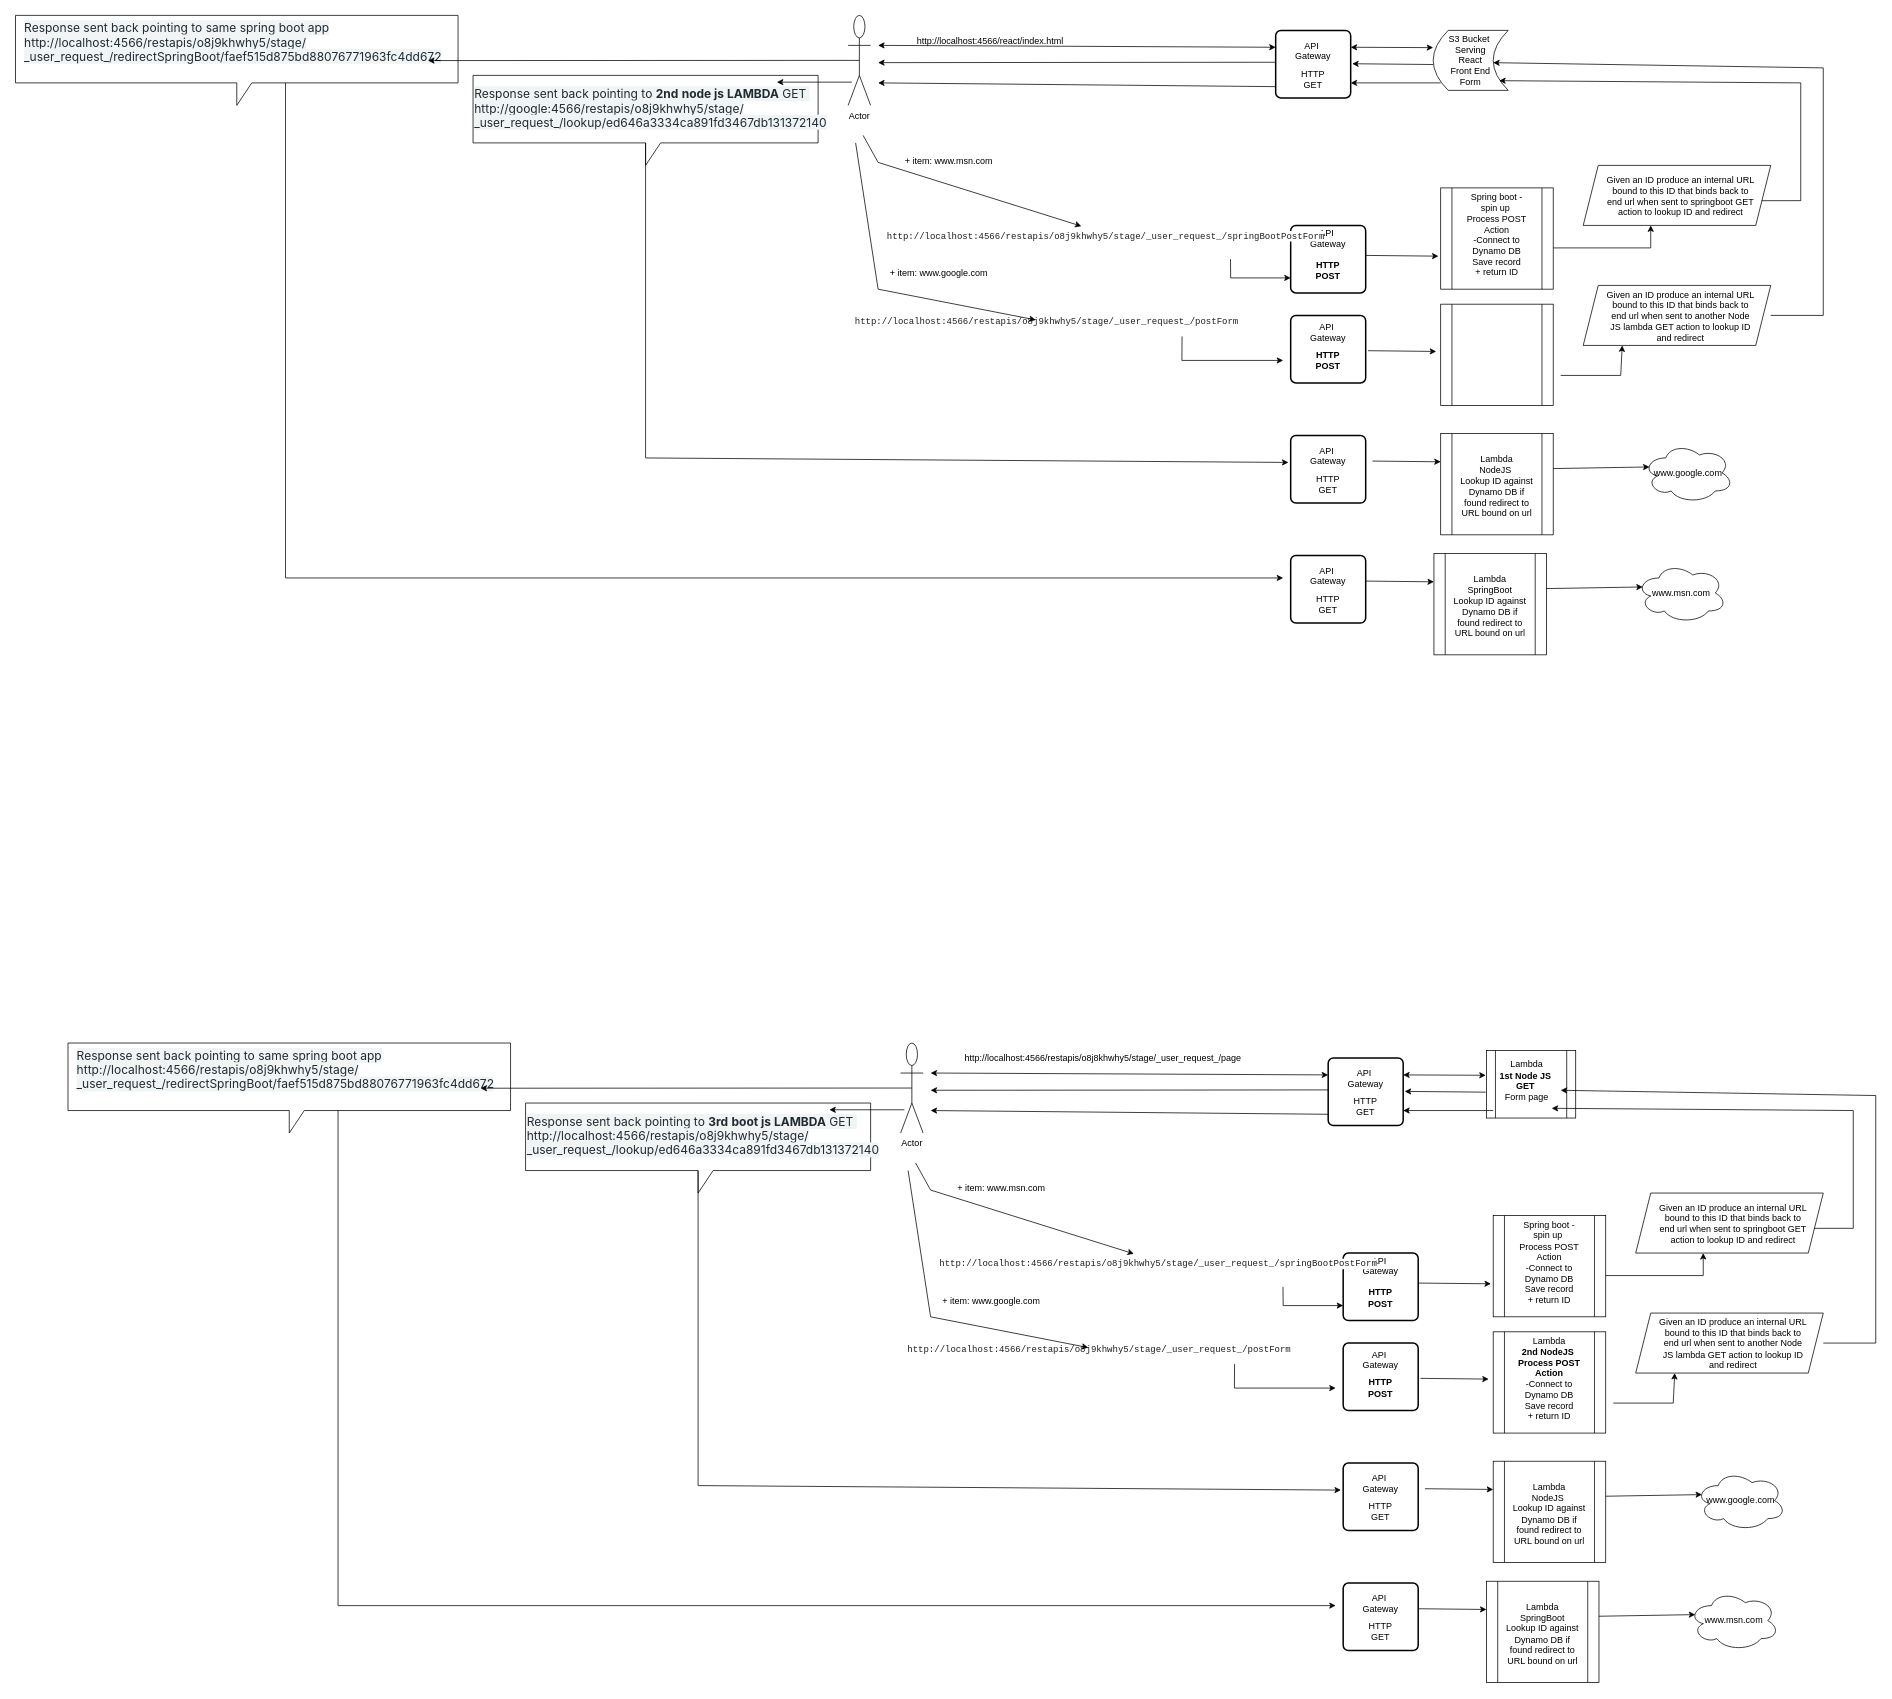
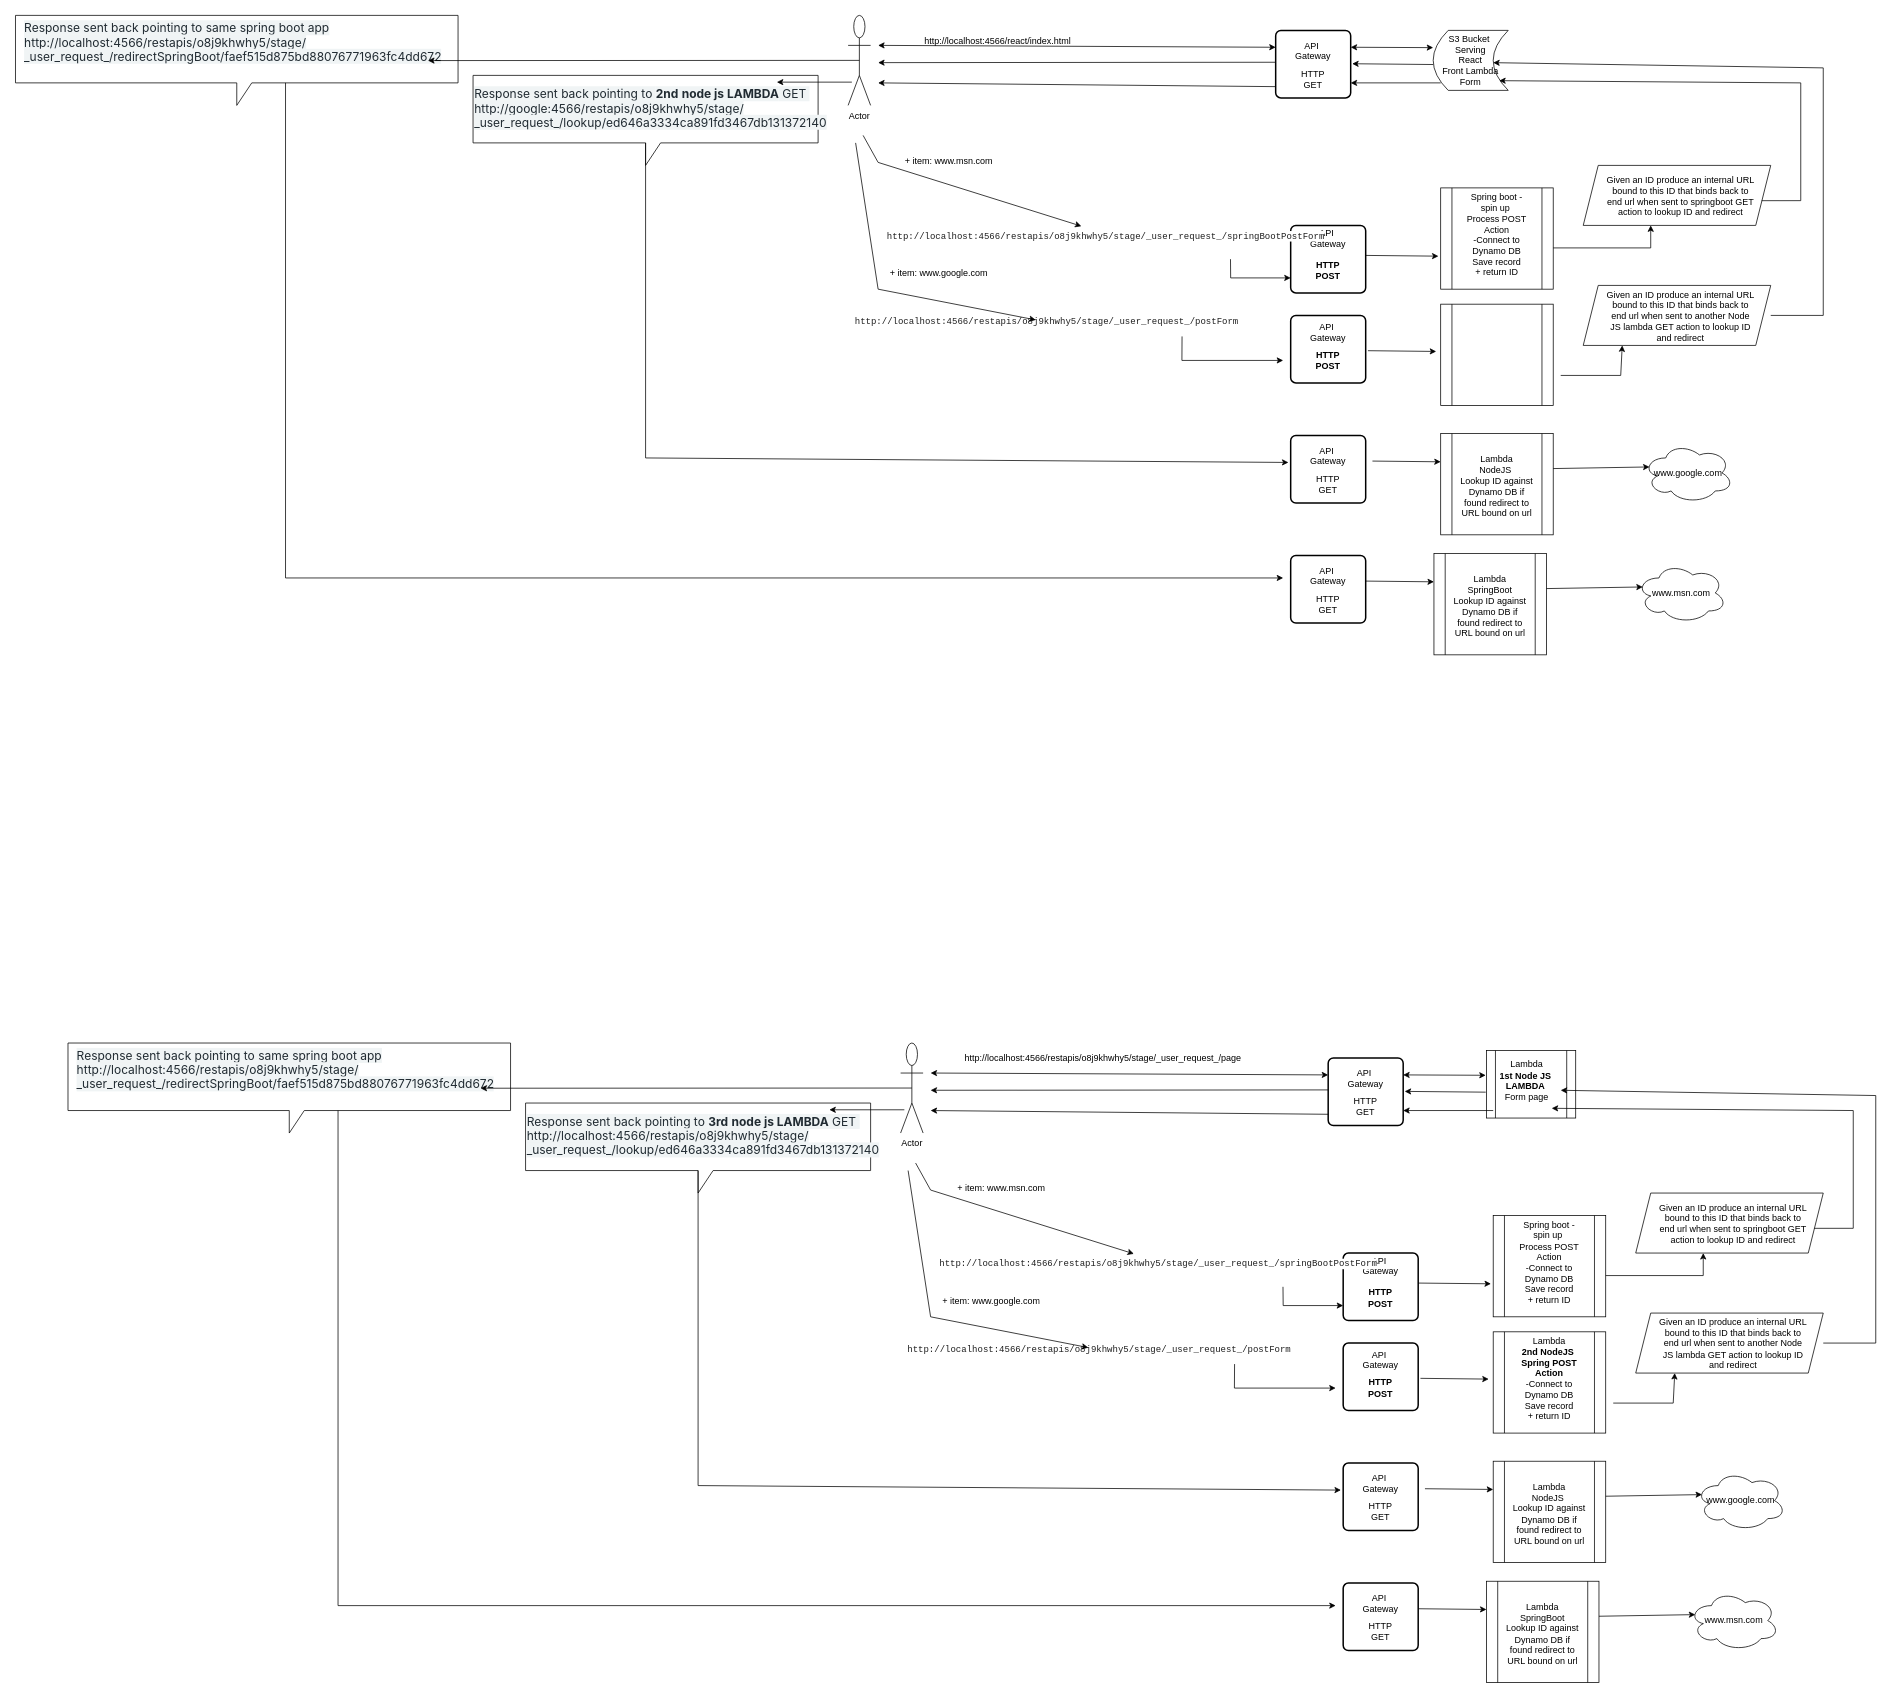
(1002, 45) -> (1009, 45)
(1470, 60) -> (1470, 60)
(1103, 1058) -> (1103, 1058)
(1527, 1092) -> (1527, 1092)
(662, 1131) -> (662, 1131)
(1549, 1384) -> (1549, 1384)
